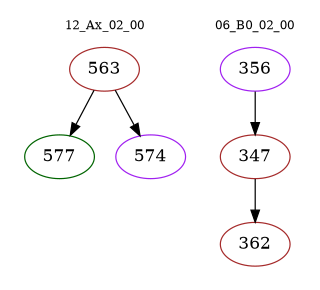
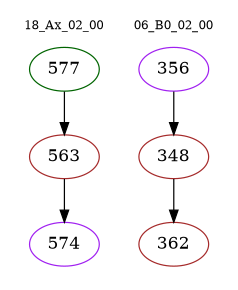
(105, 26) -> (64, 26)
(85, 107) -> (64, 107)
(255, 157) -> (174, 157)
